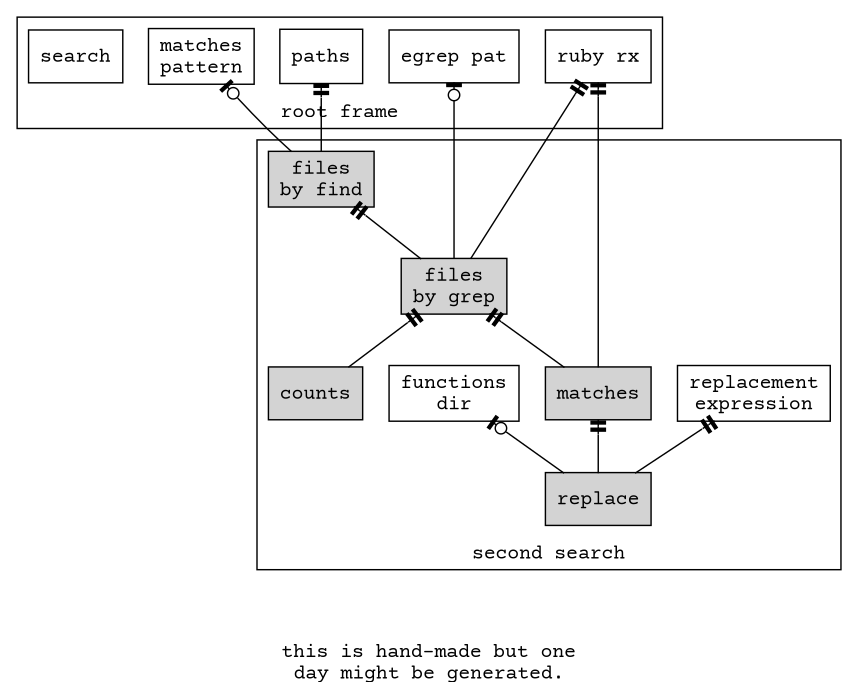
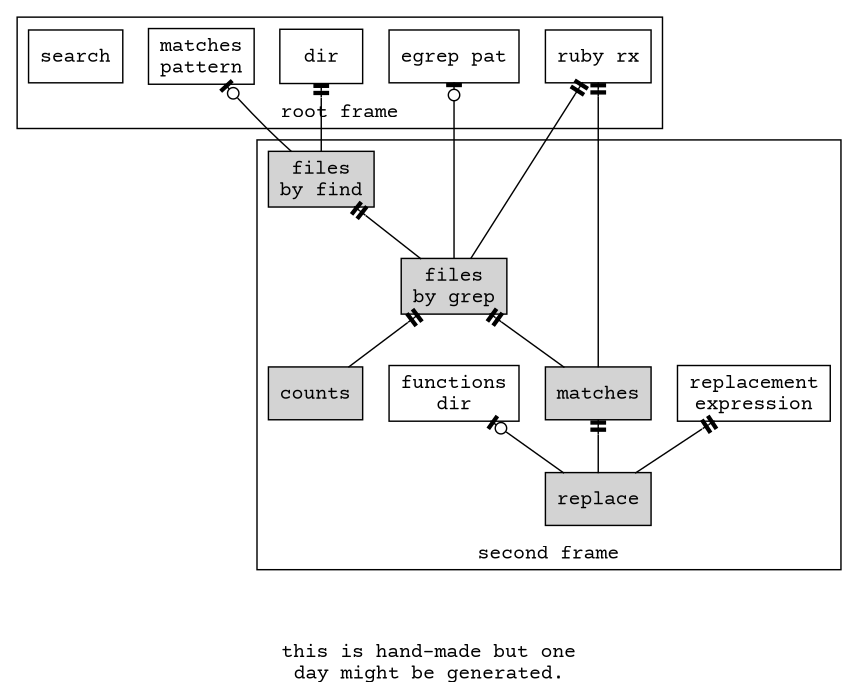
(321, 56) -> (321, 56)
(549, 553) -> (549, 553)
